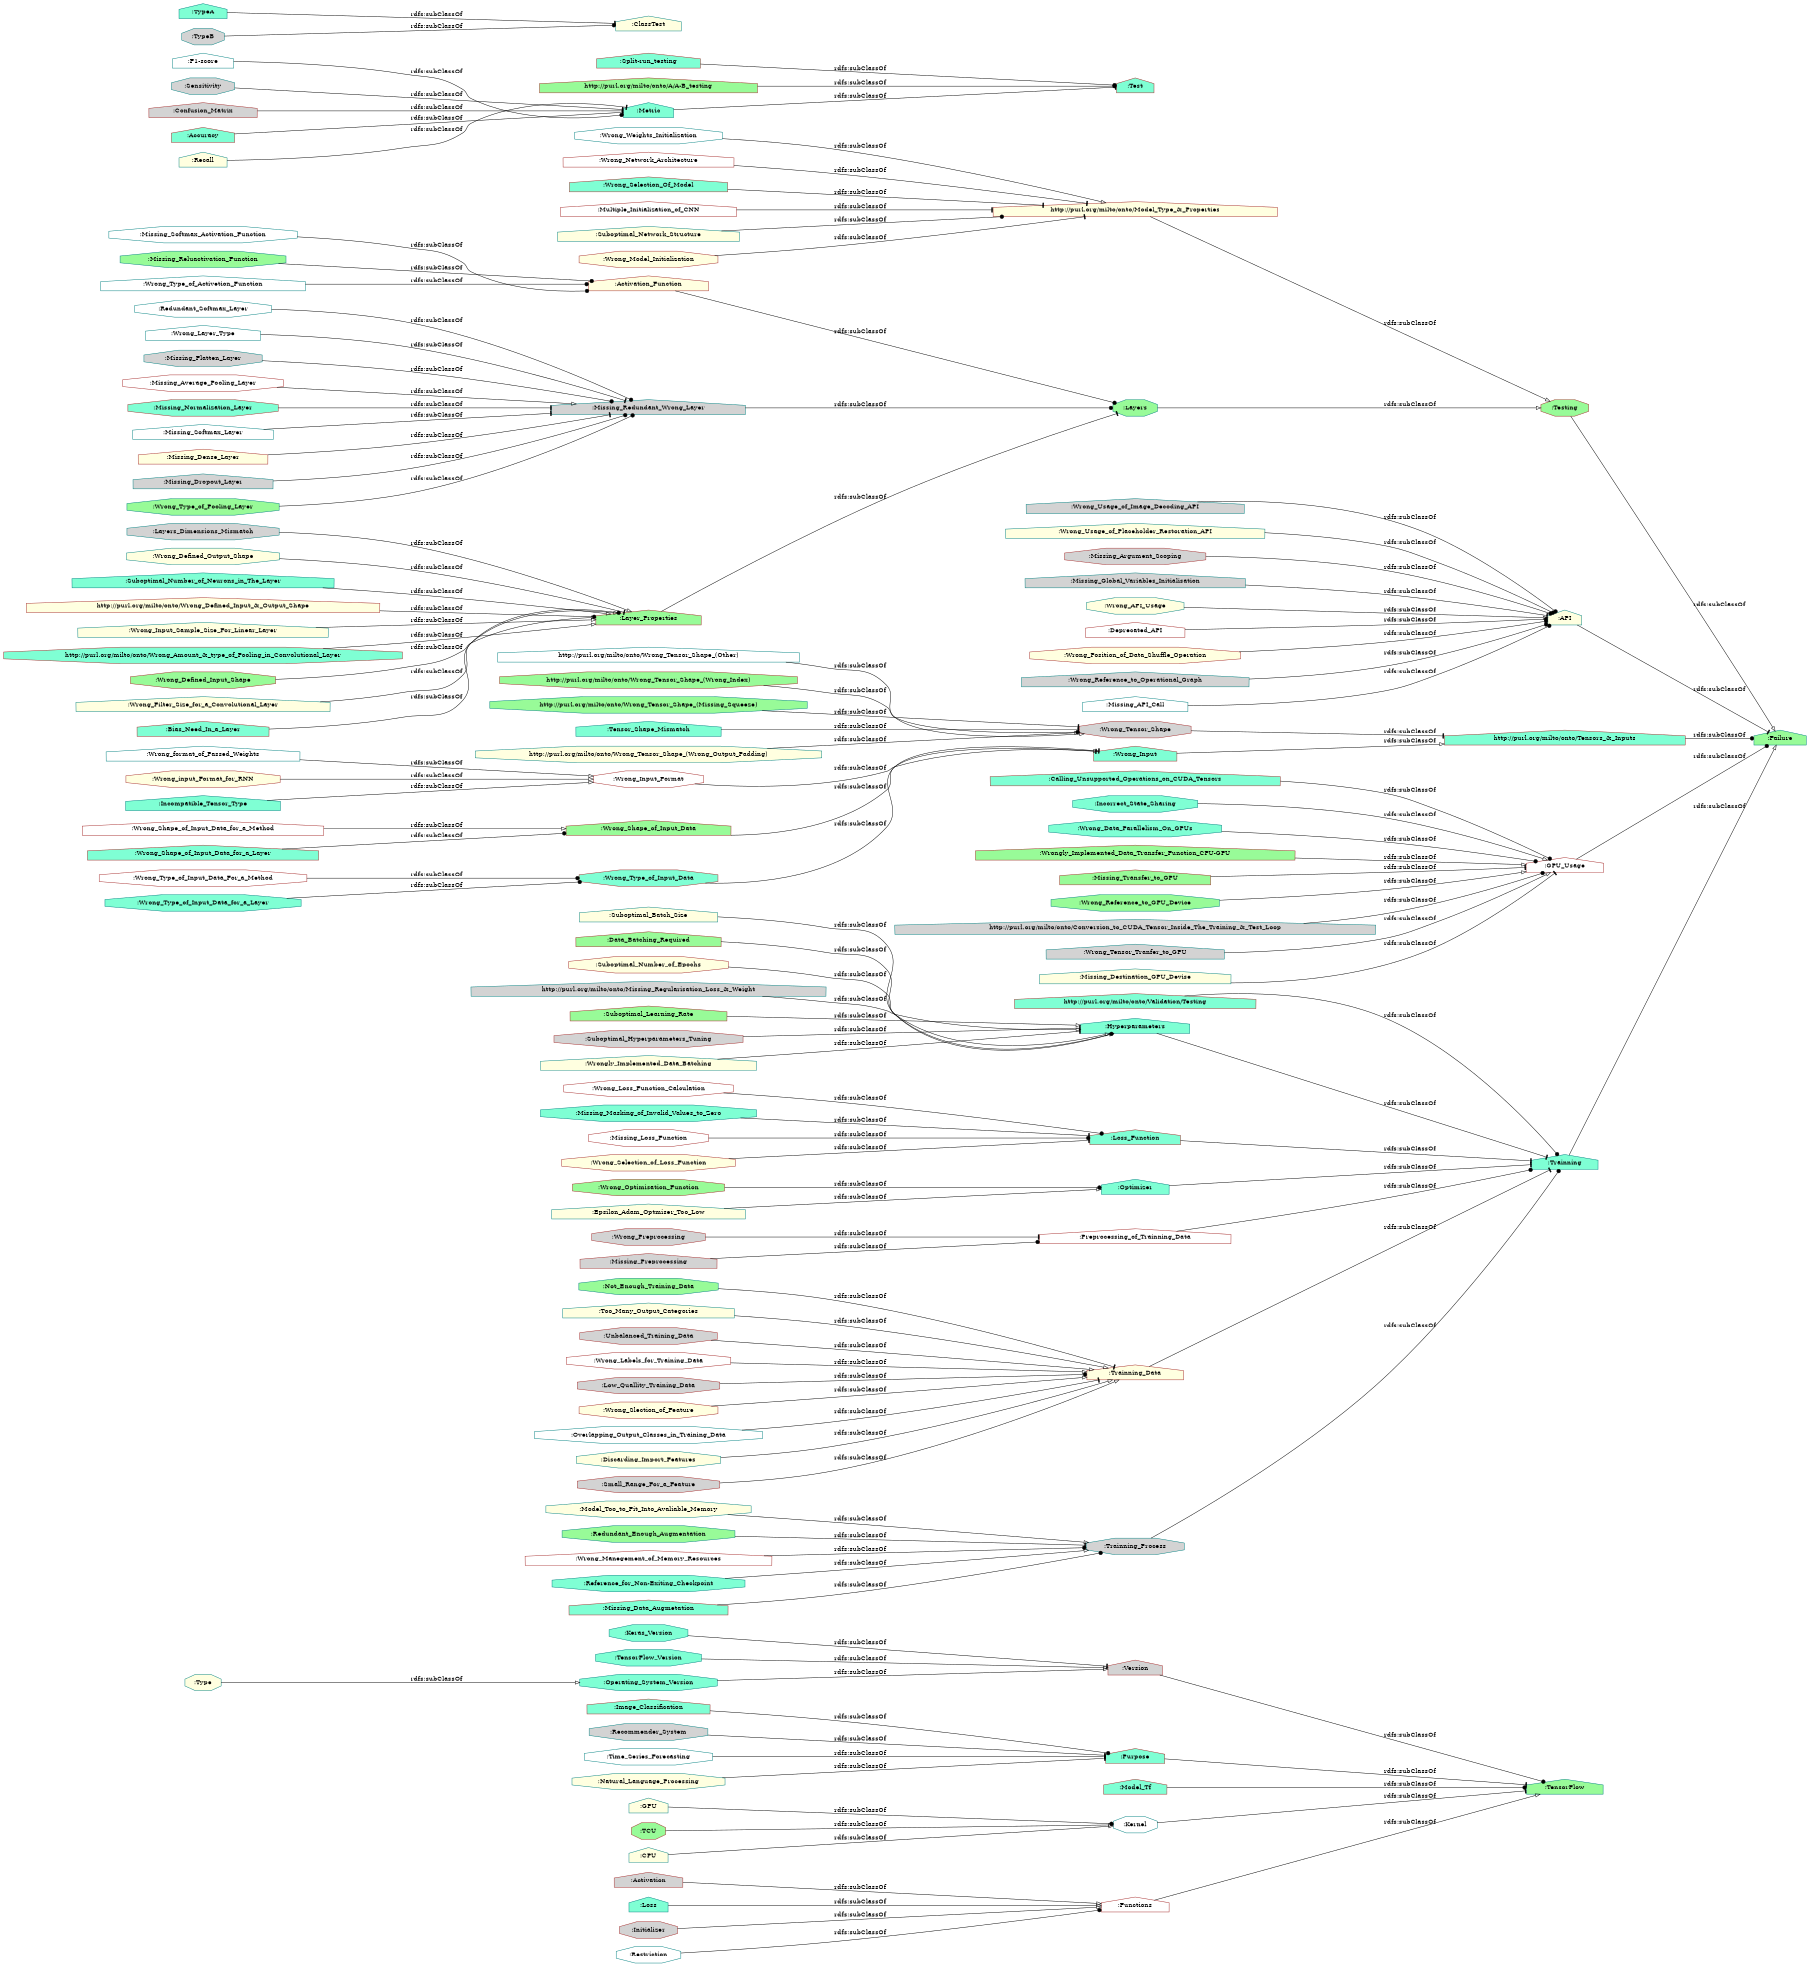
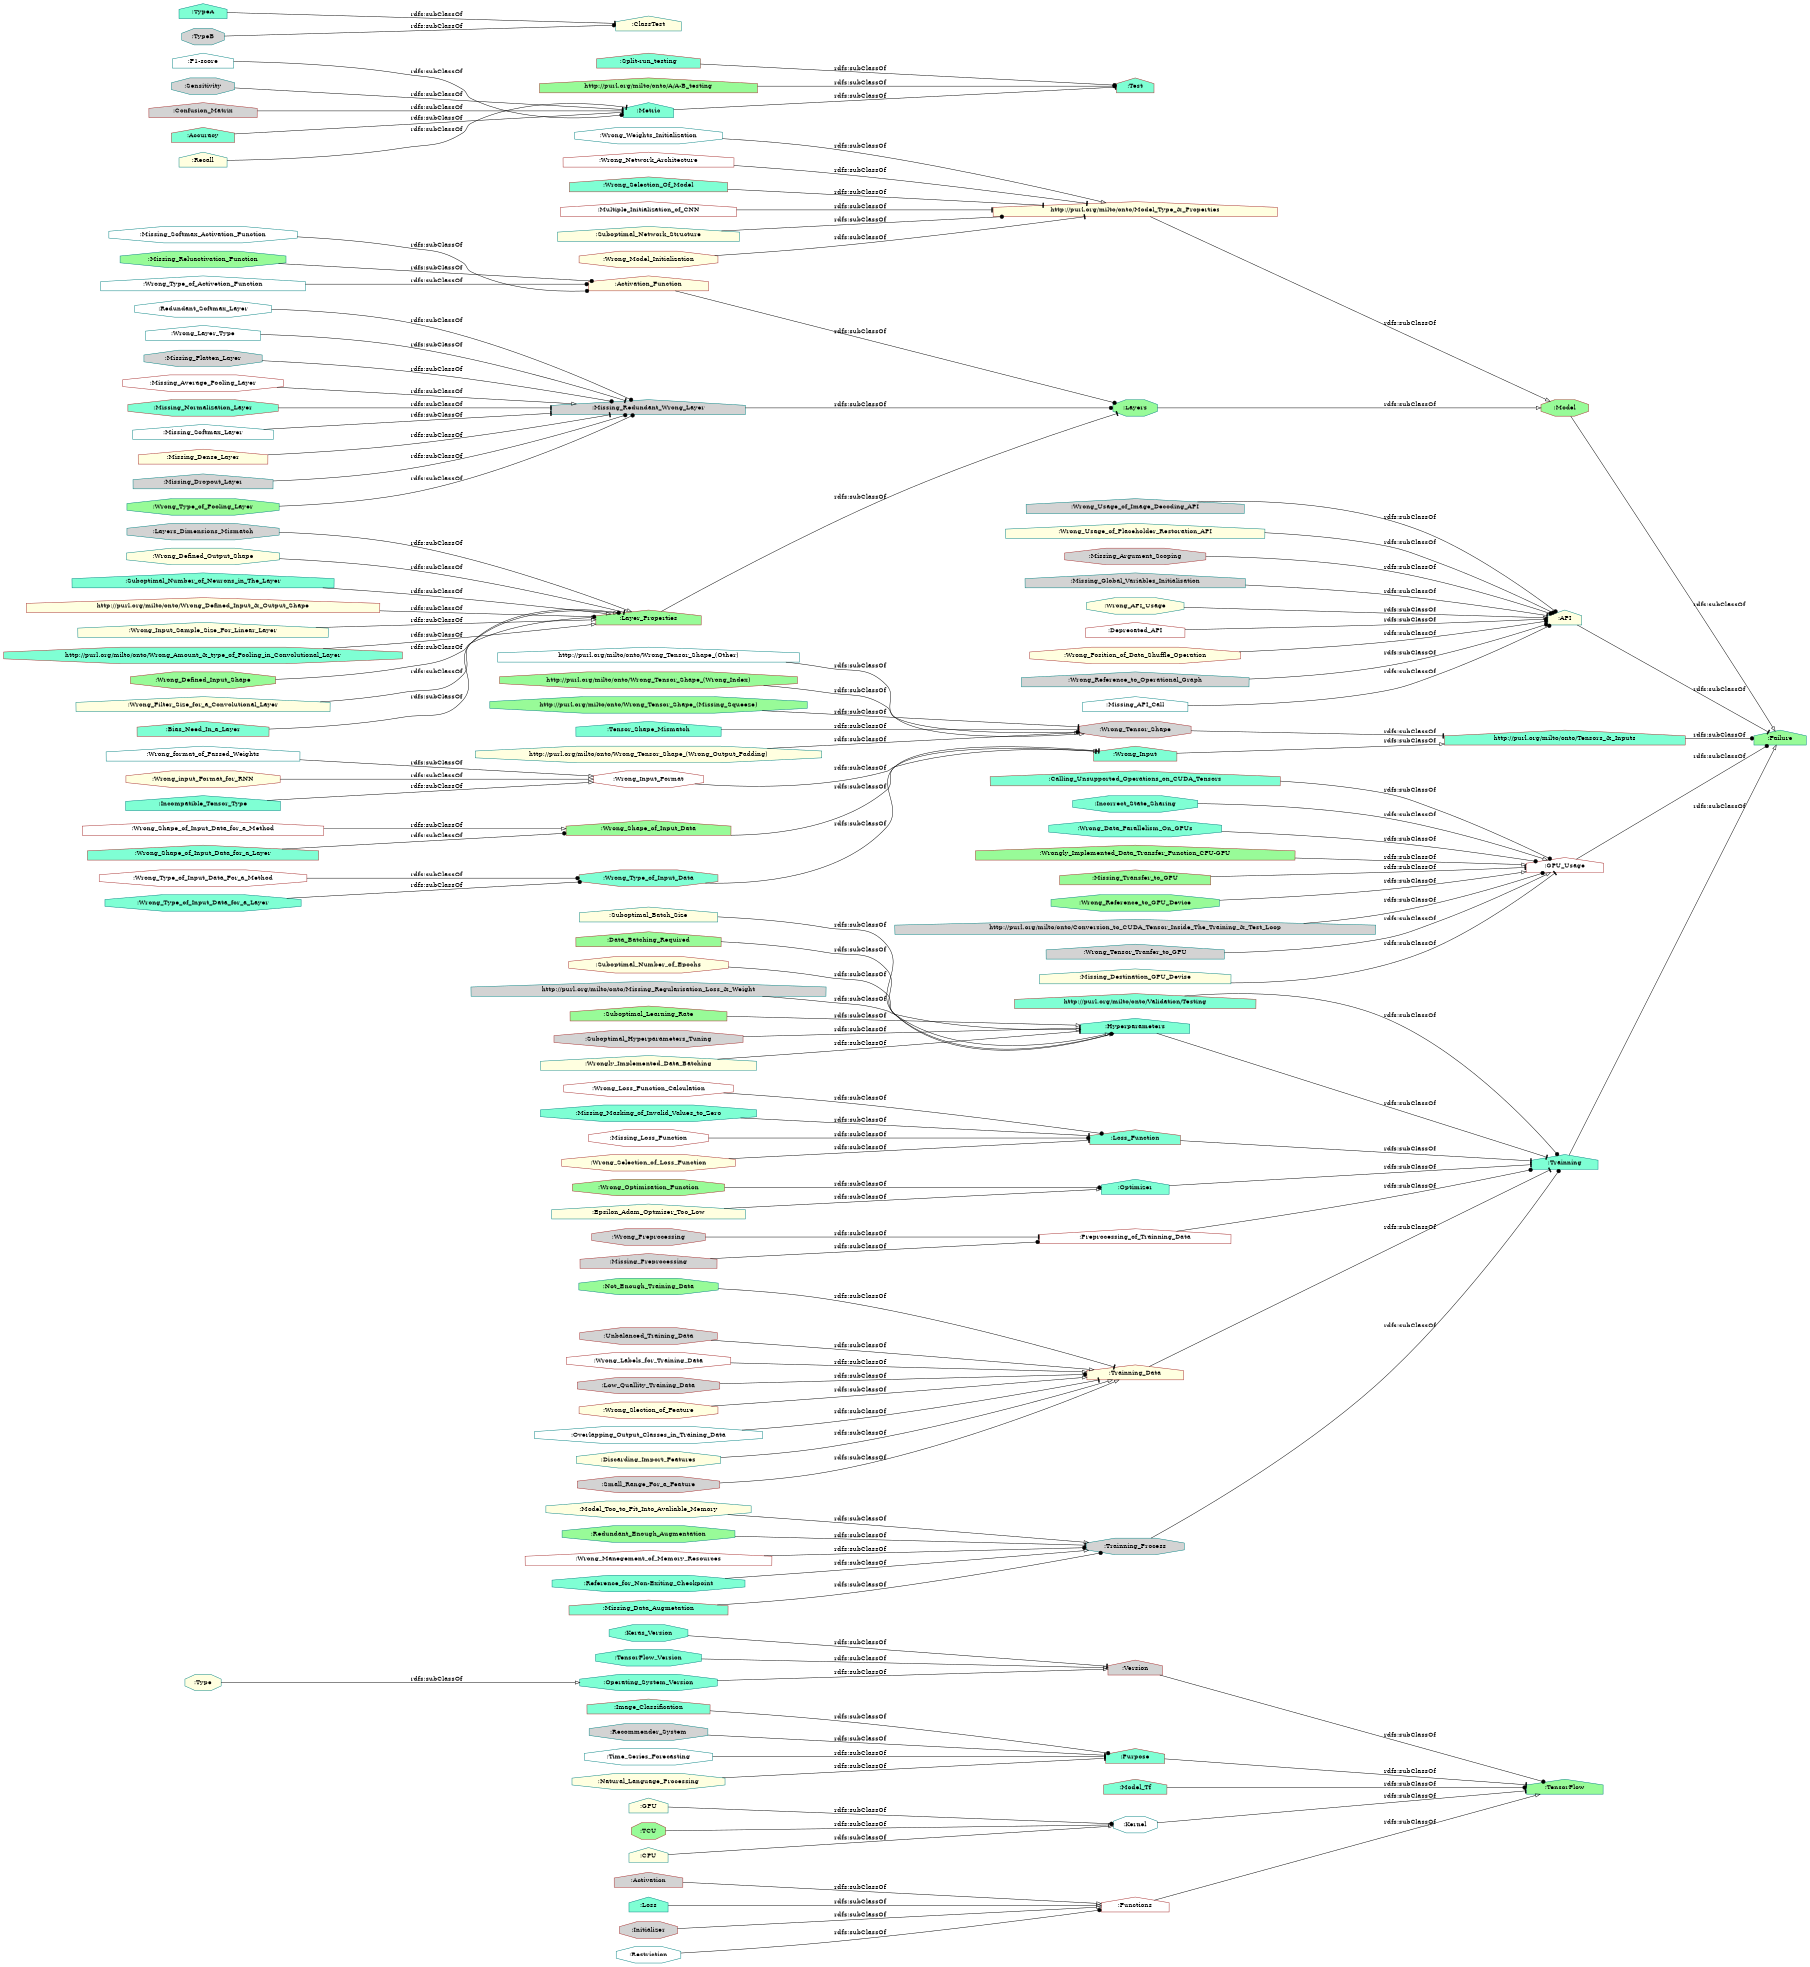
(1565, 408) -> (1565, 408)
(648, 1311) -> none
